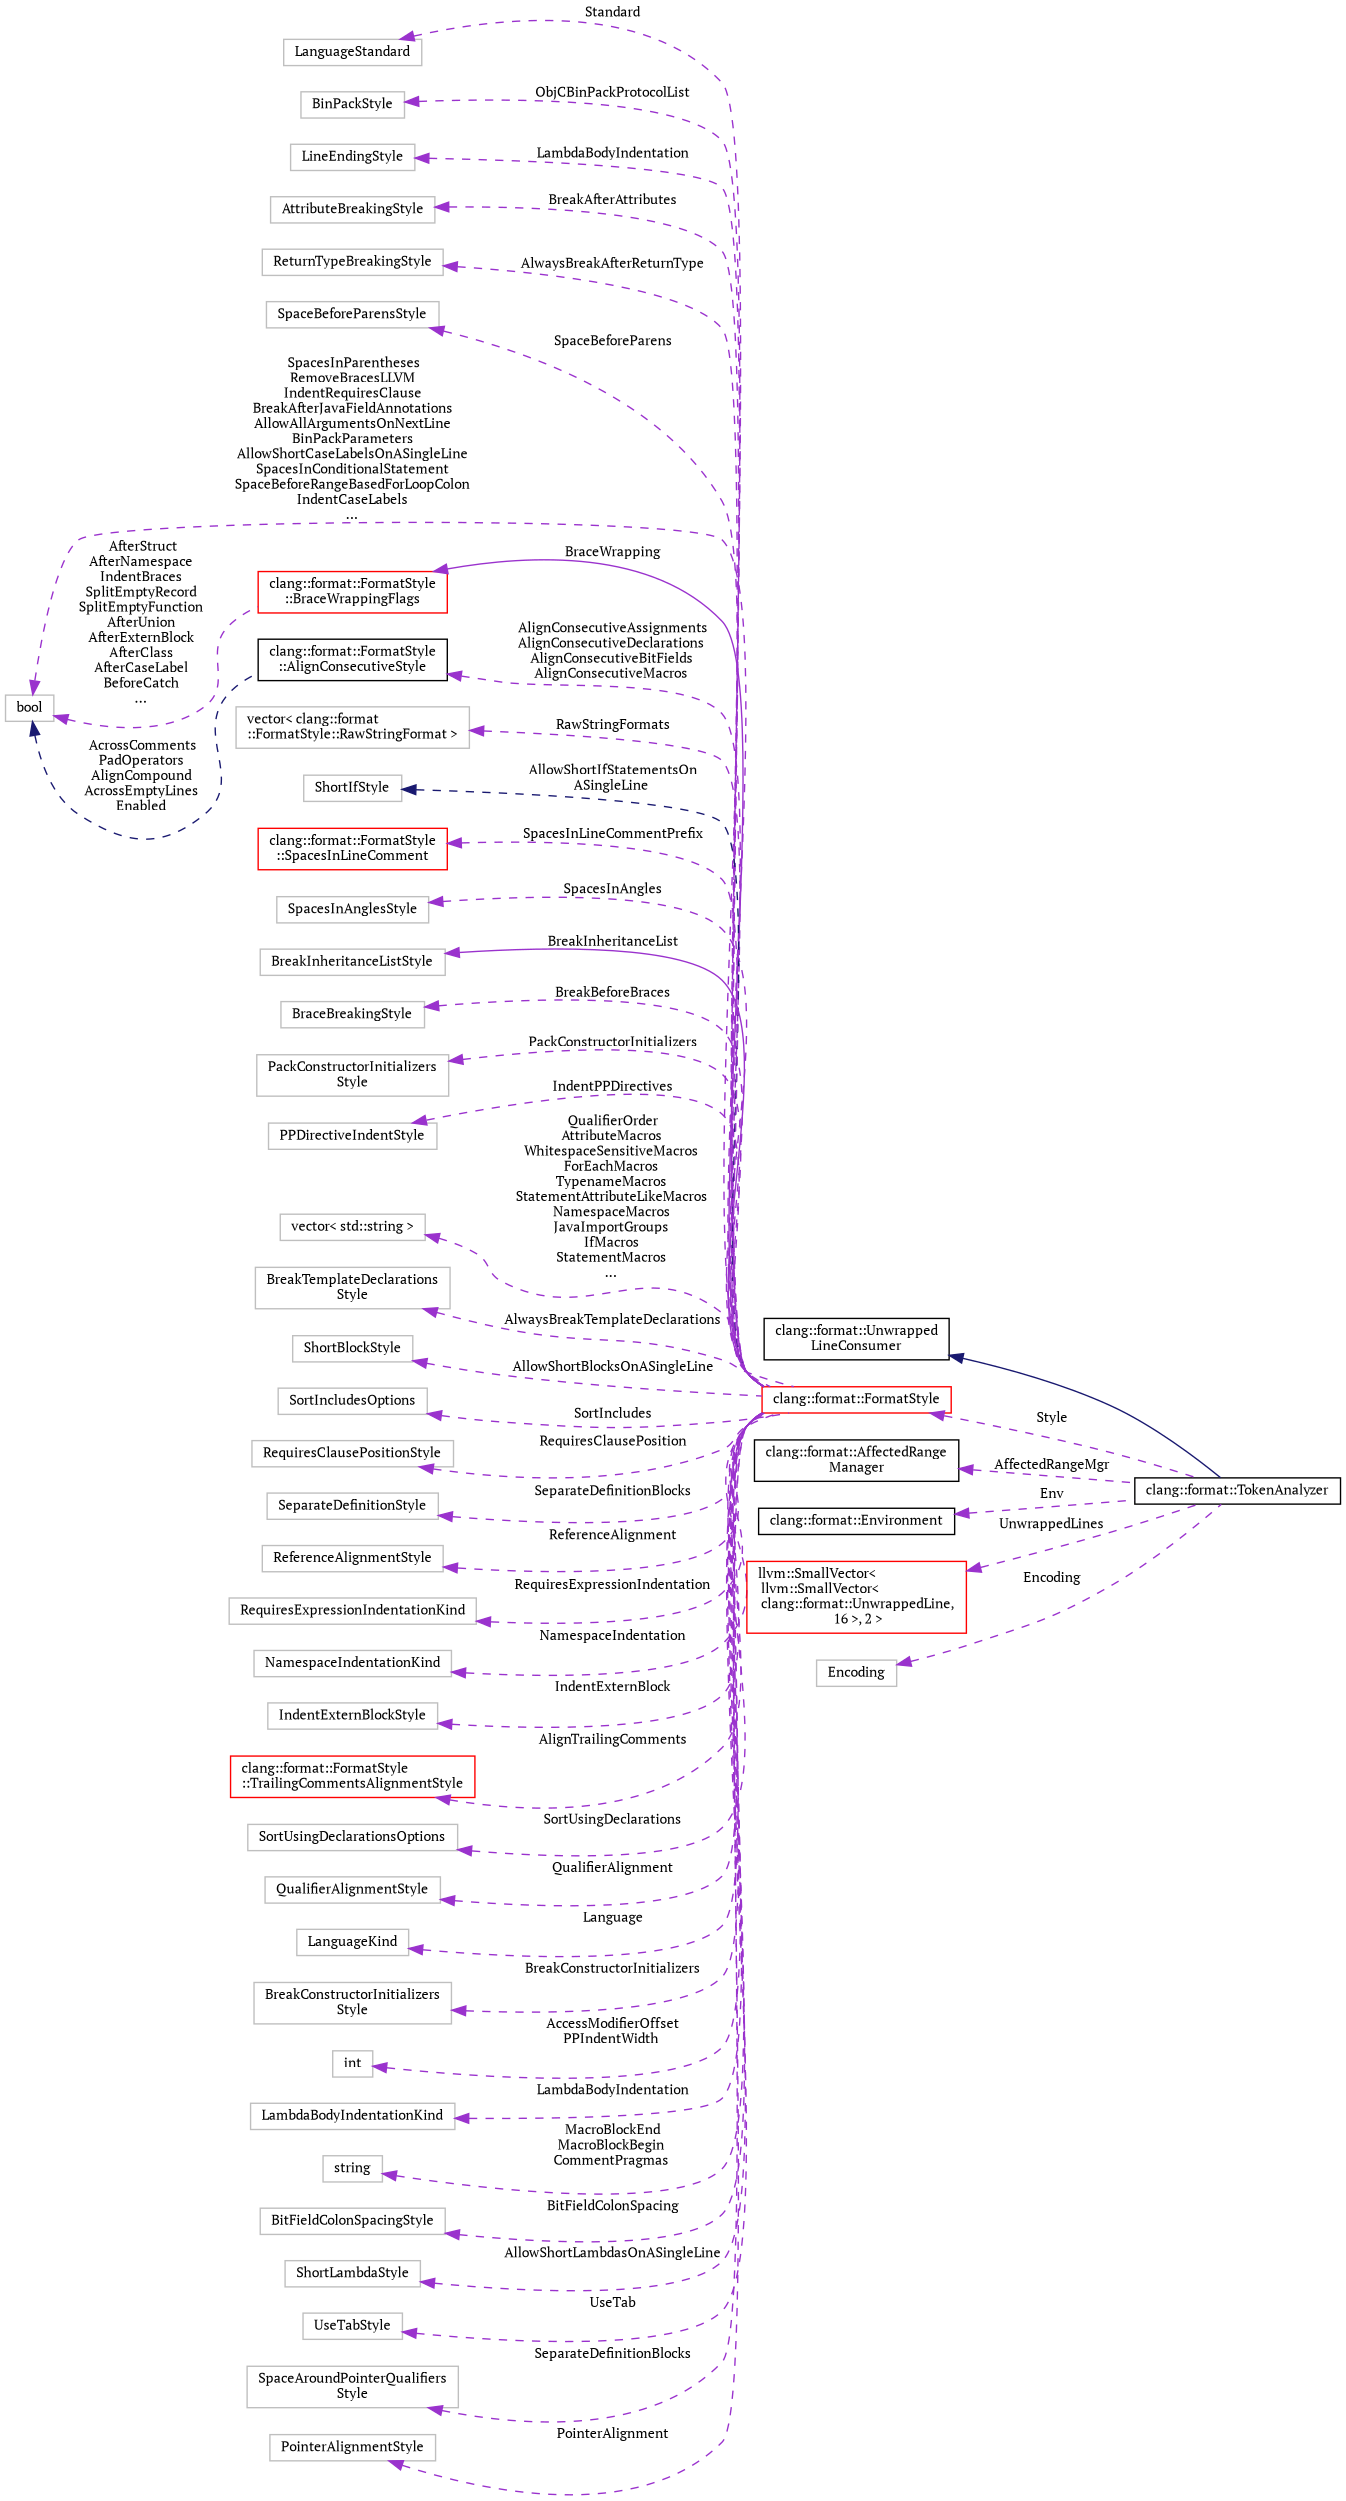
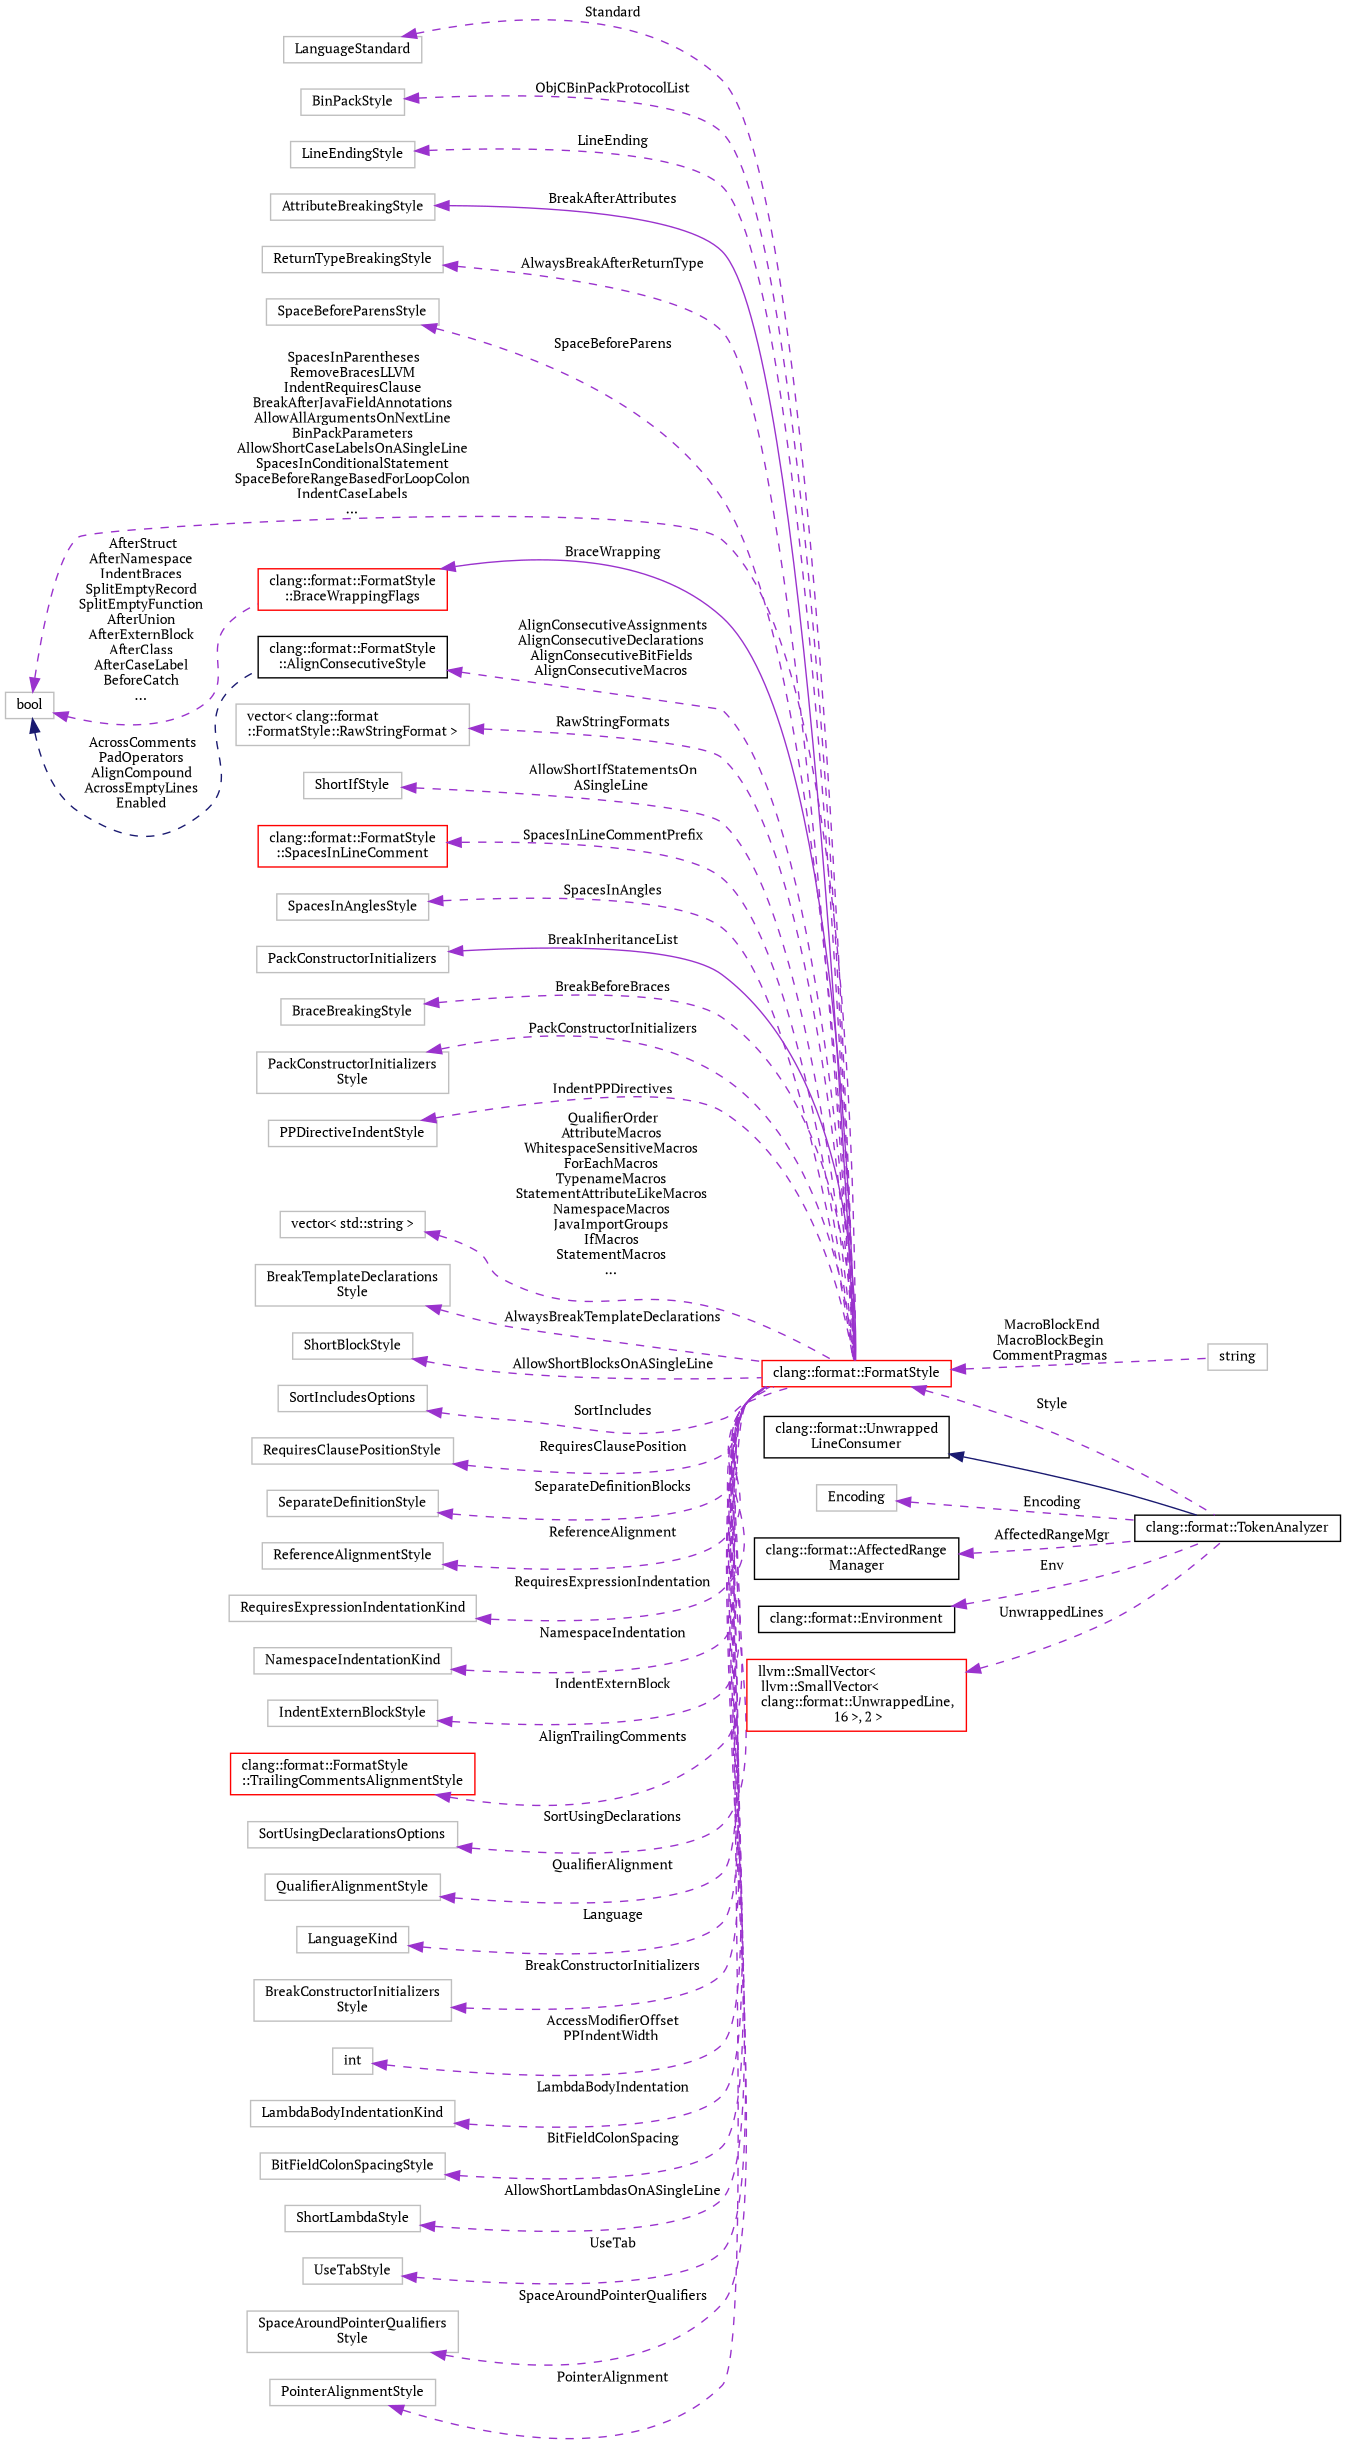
(612, 154) -> (612, 142)
(737, 682) -> (792, 557)
(722, 823) -> (779, 933)
(353, 962) -> (353, 959)
(721, 2170) -> (1087, 1364)
(612, 2355) -> (612, 2297)
